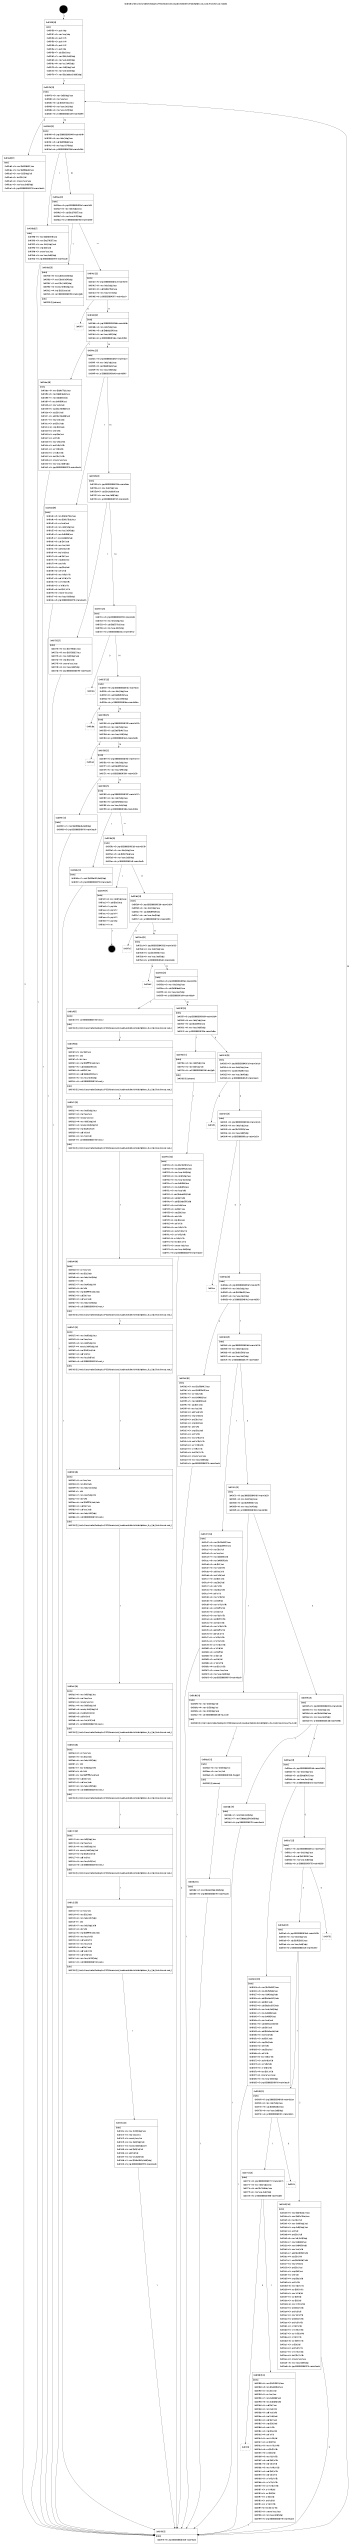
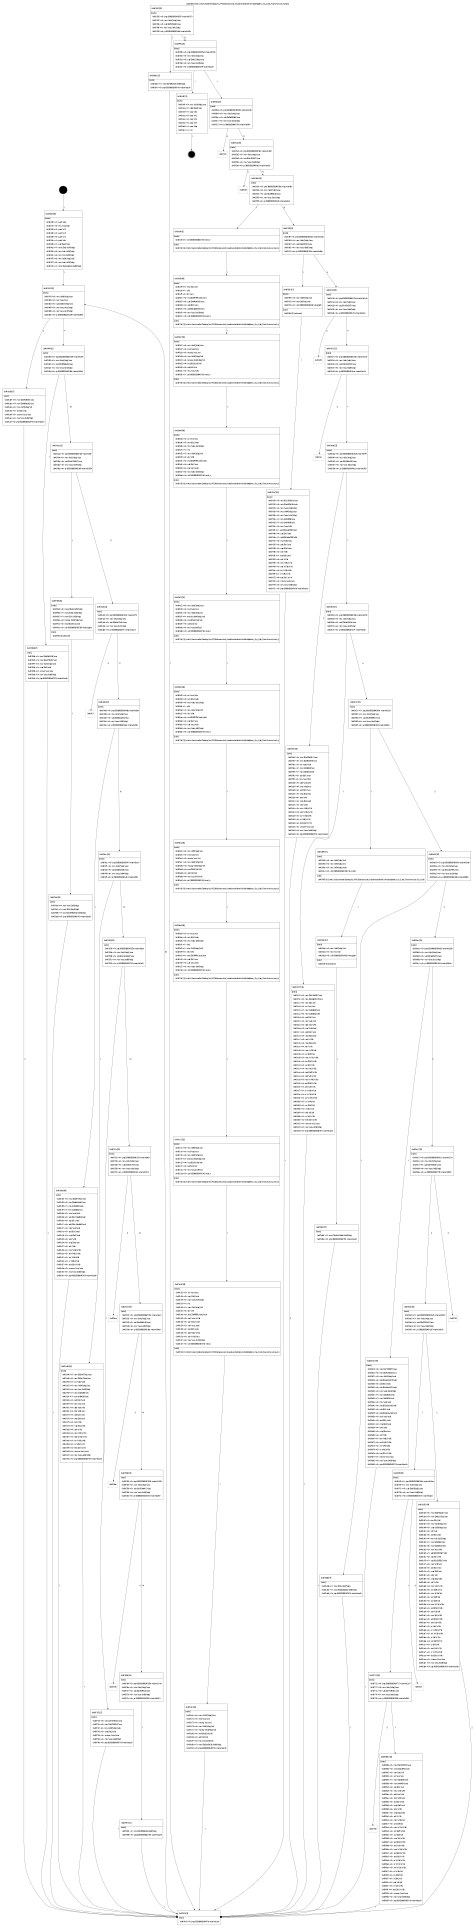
(119, 779) -> none
none -> (70, 907)
